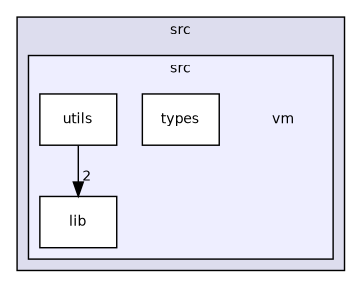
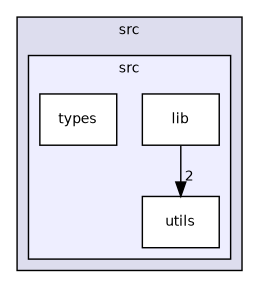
(283, 120) -> none
(78, 164) -> (181, 164)
